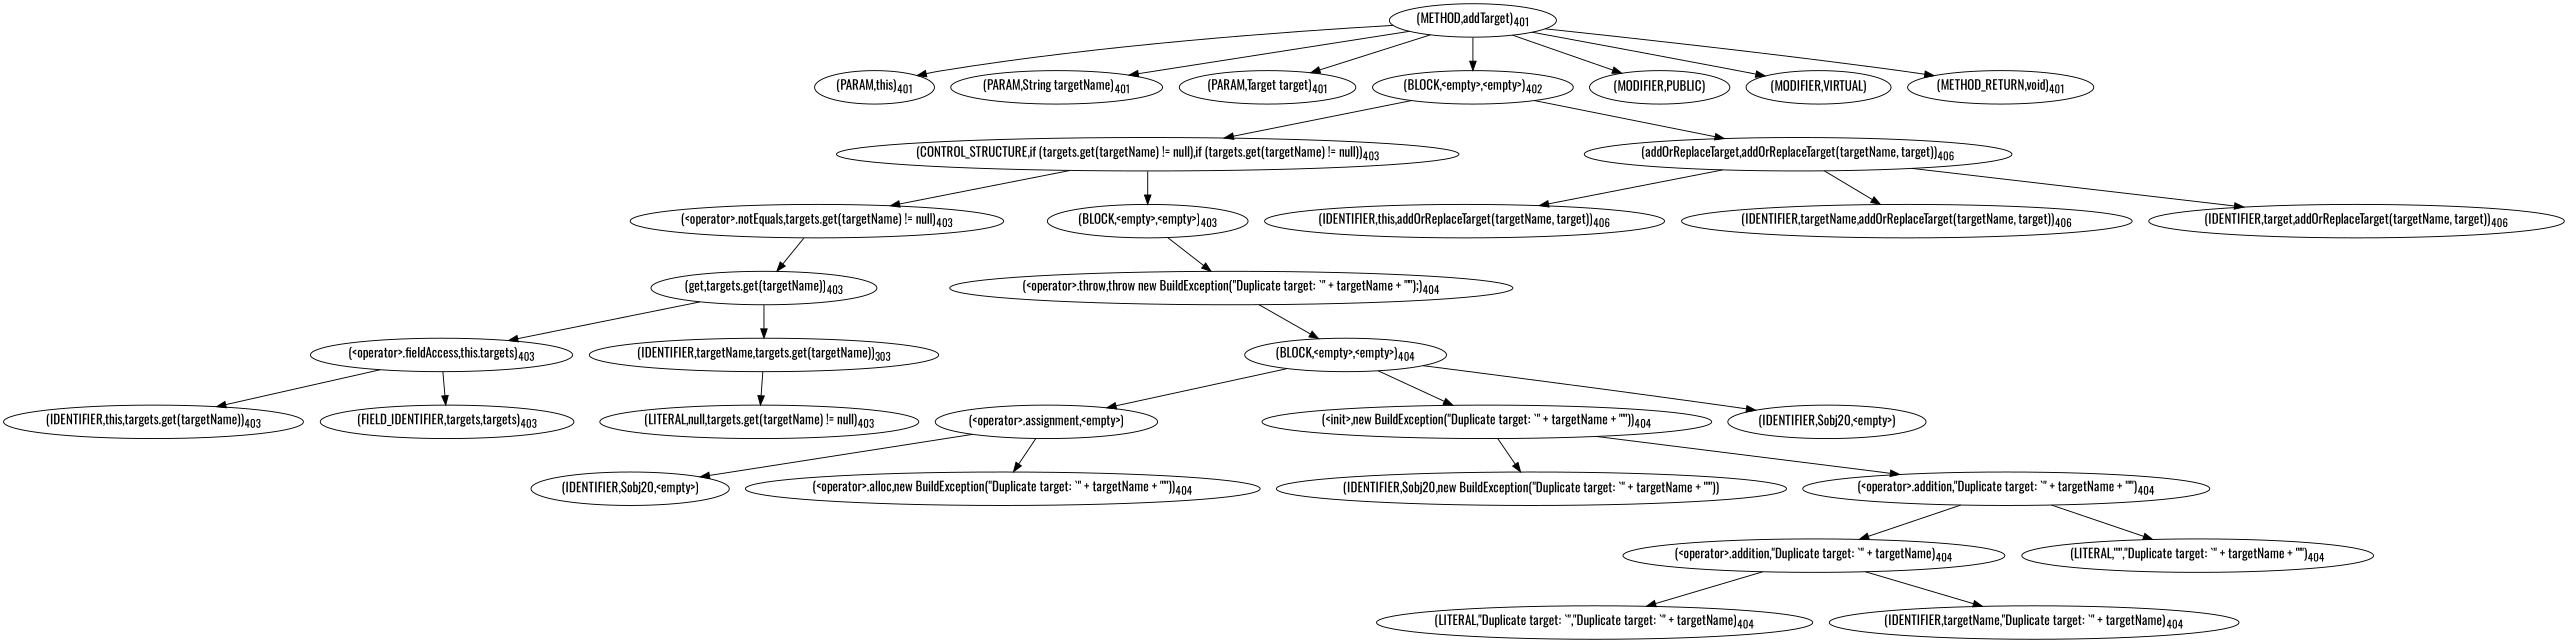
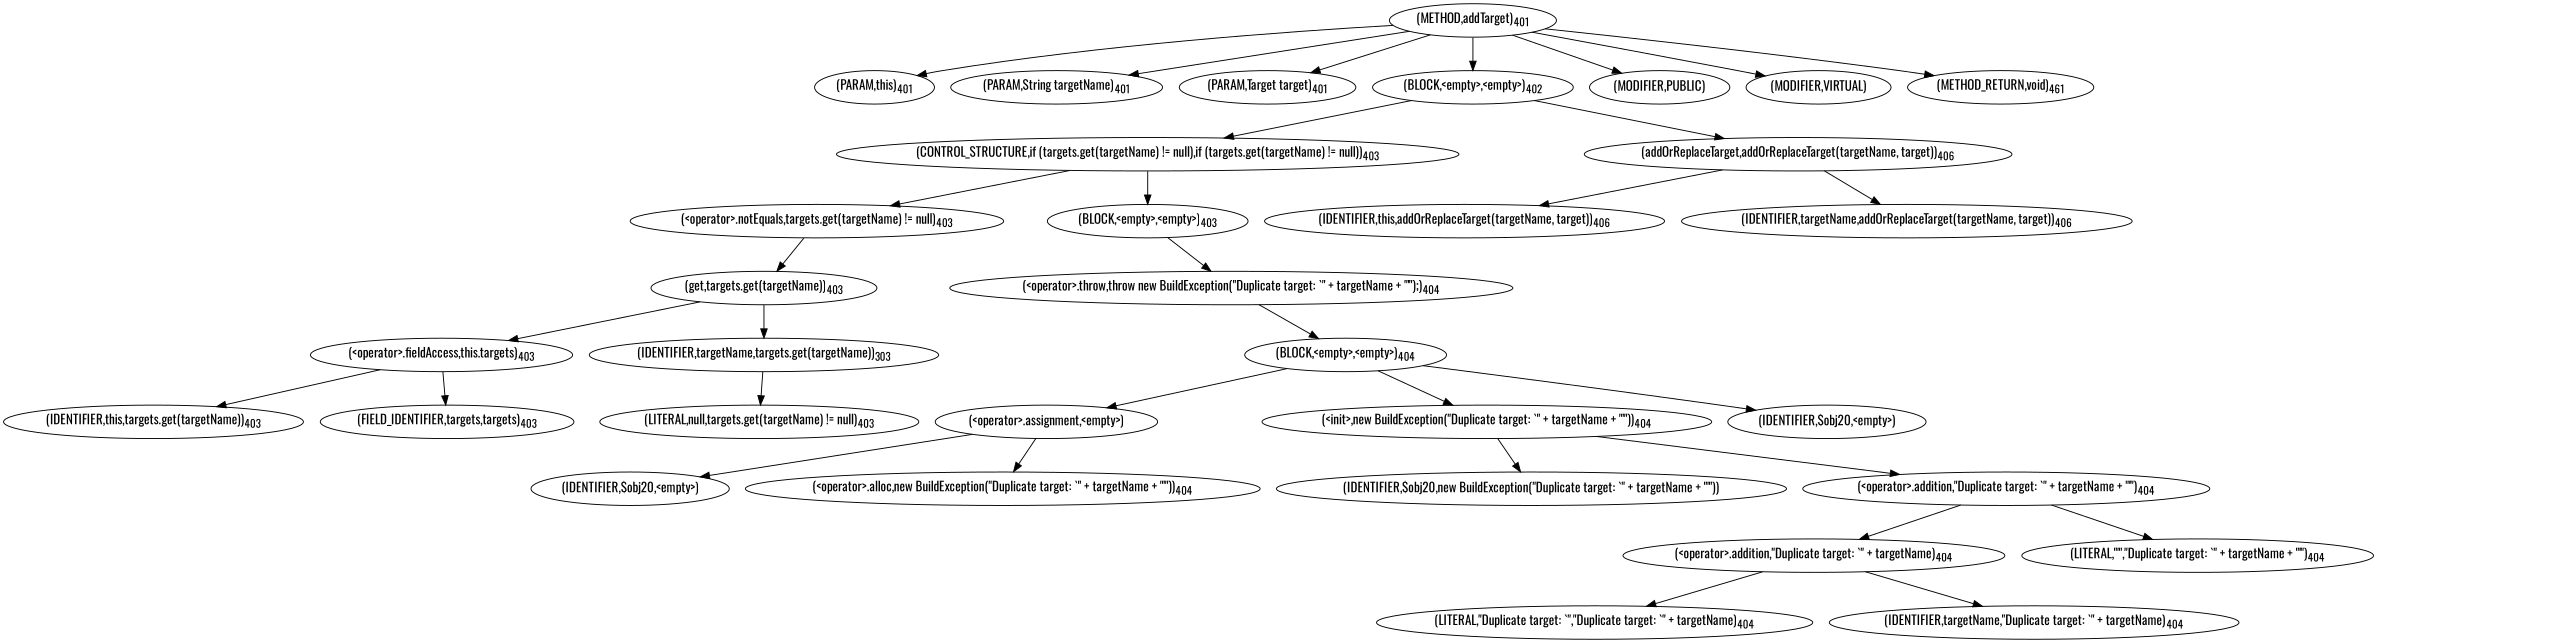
(2057, 86) -> (2057, 86)
(2357, 221) -> none
